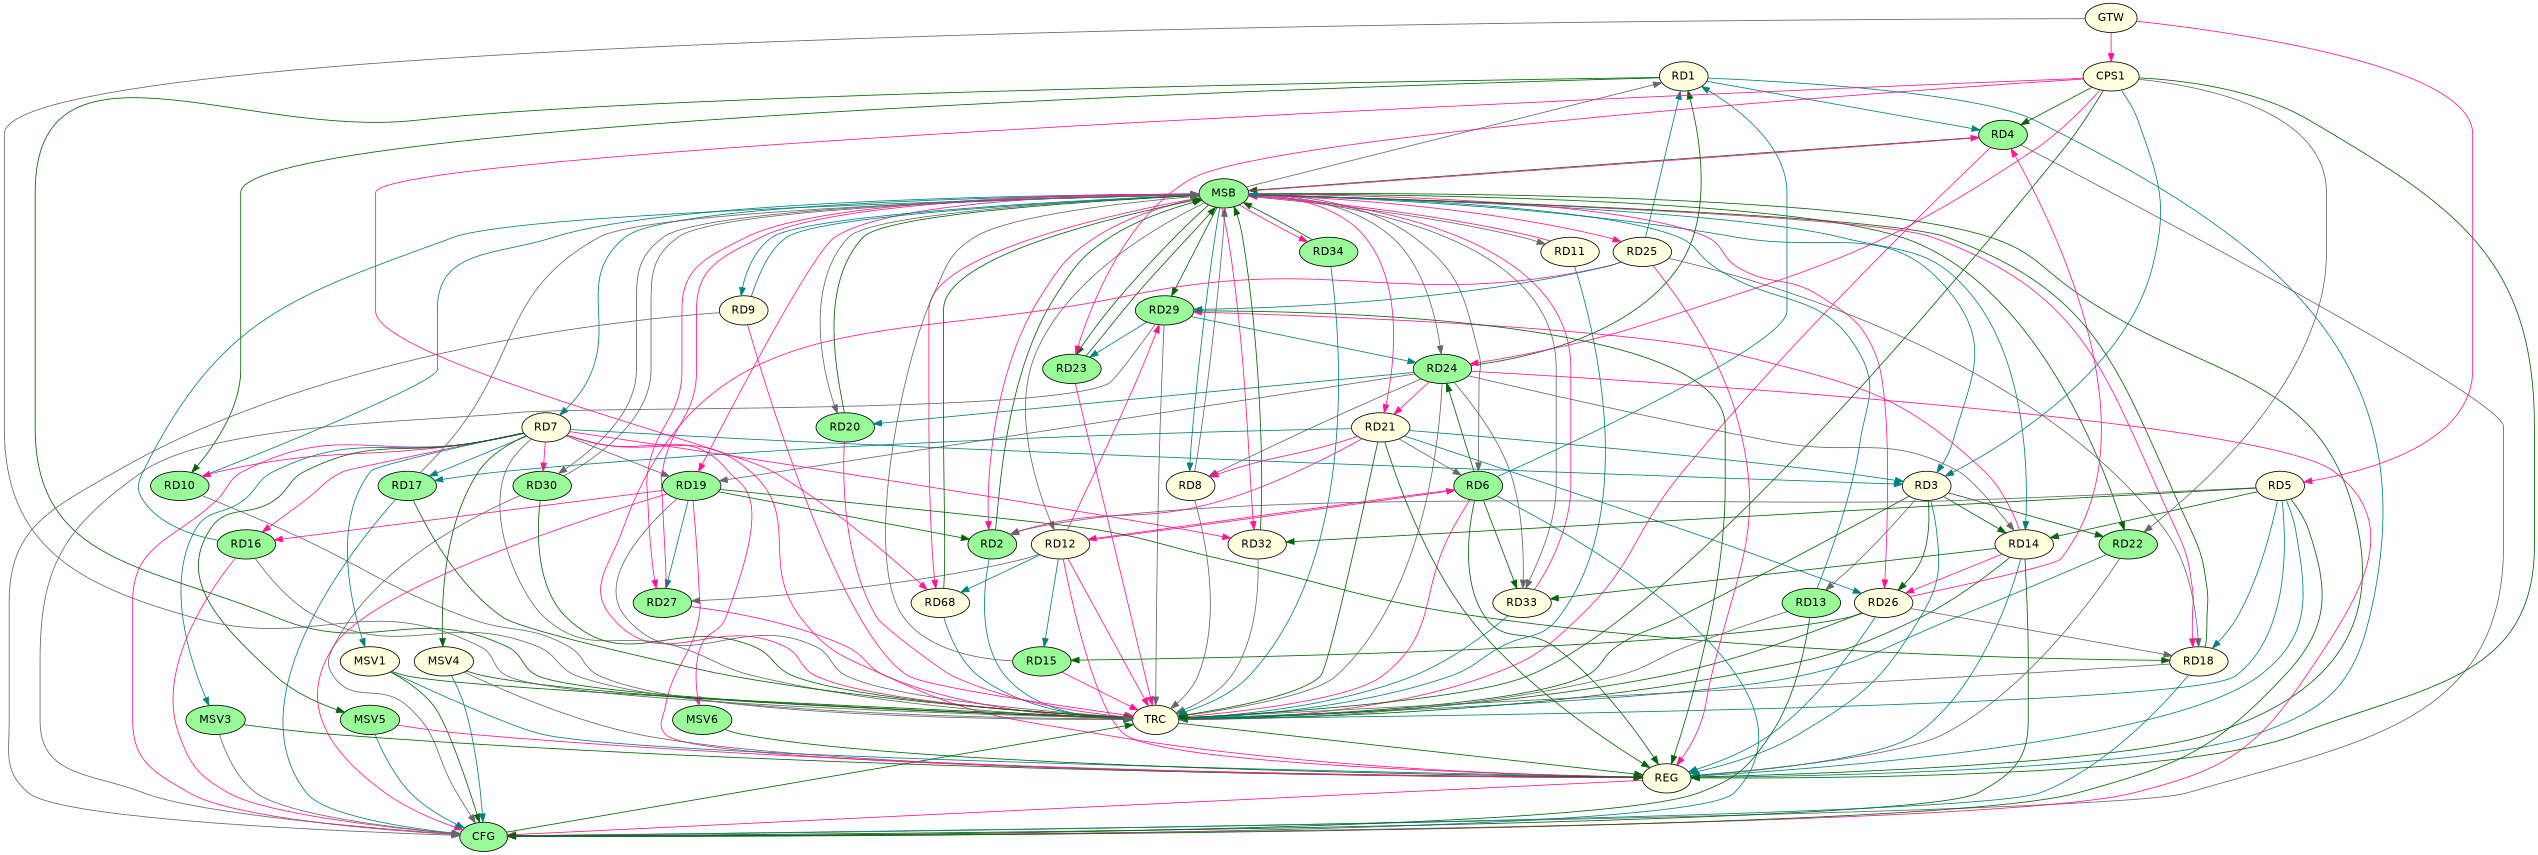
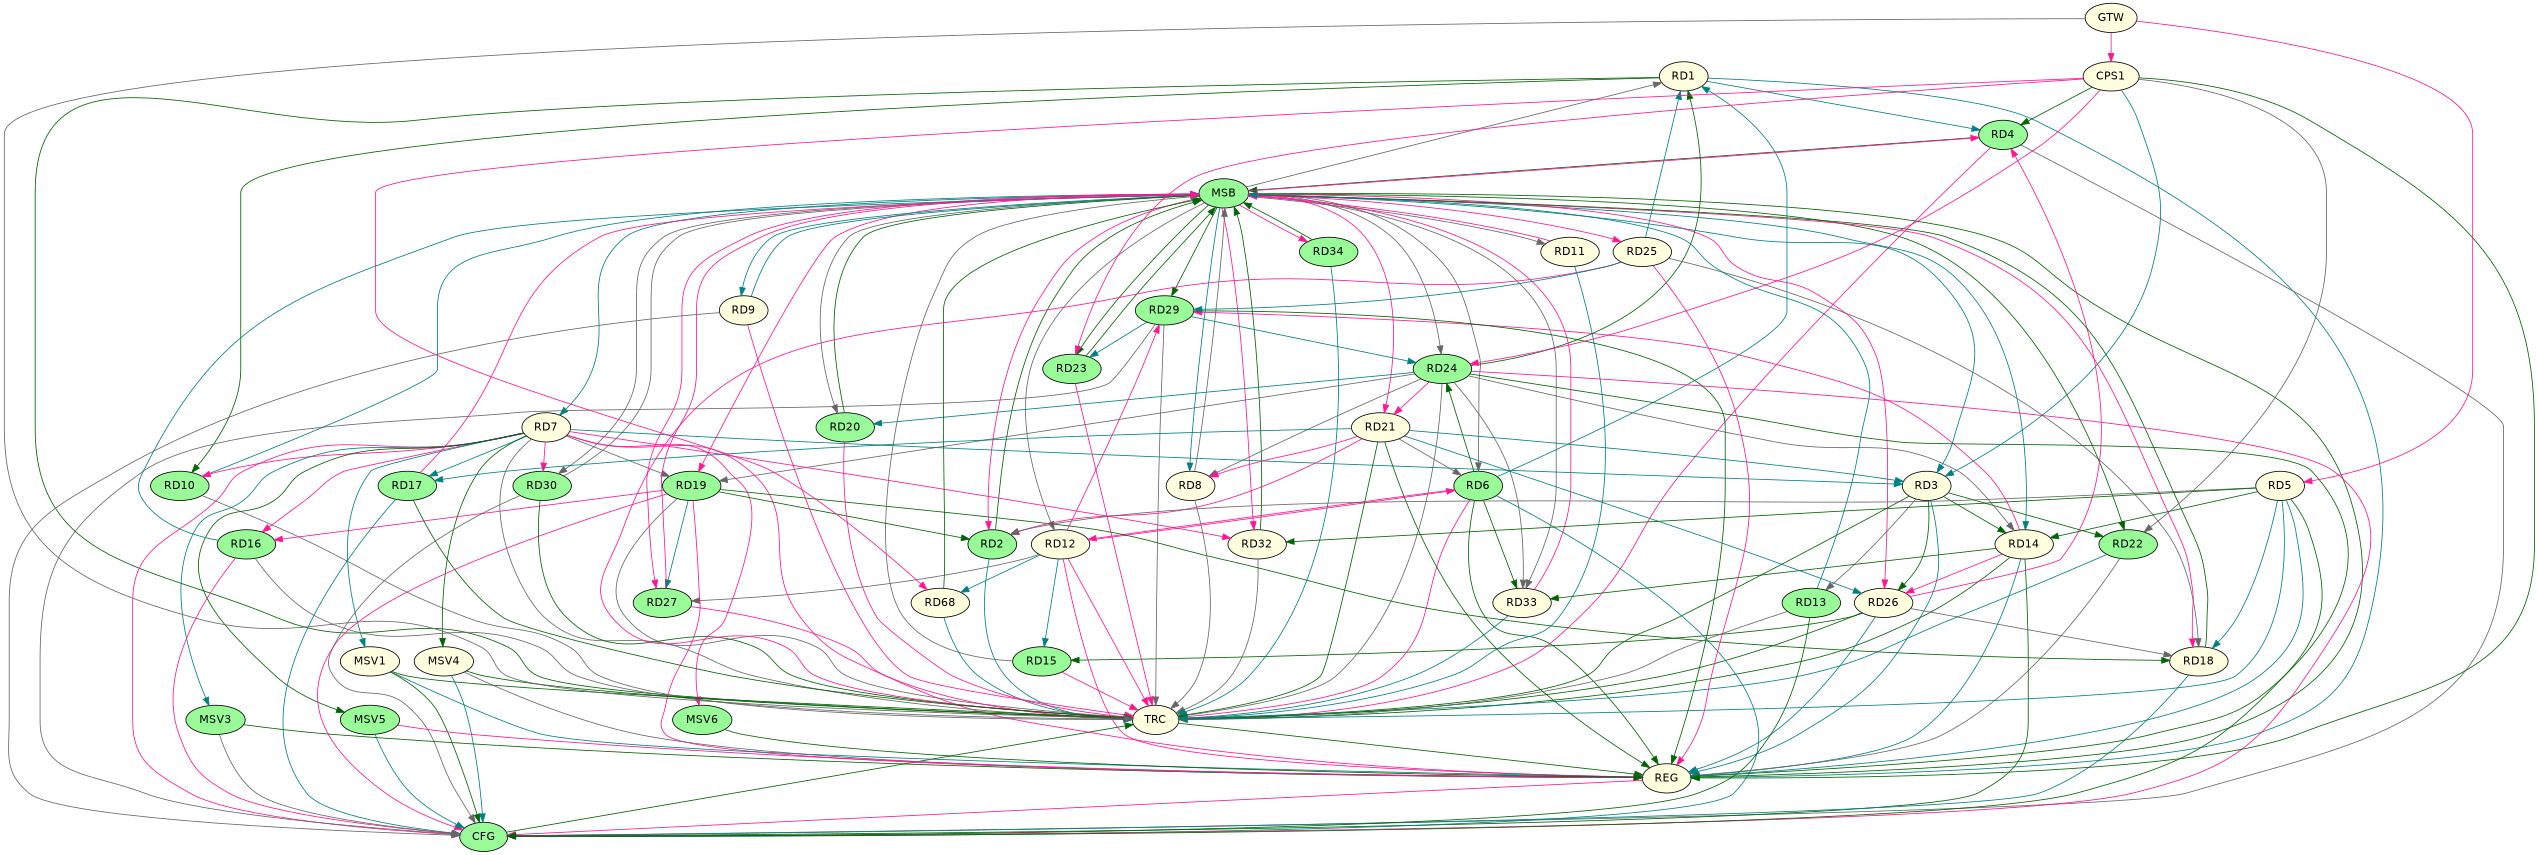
(633, 228) -> (633, 228)
(944, 284) -> none
none -> (2305, 468)
(1741, 512) -> none
(1777, 687) -> none
